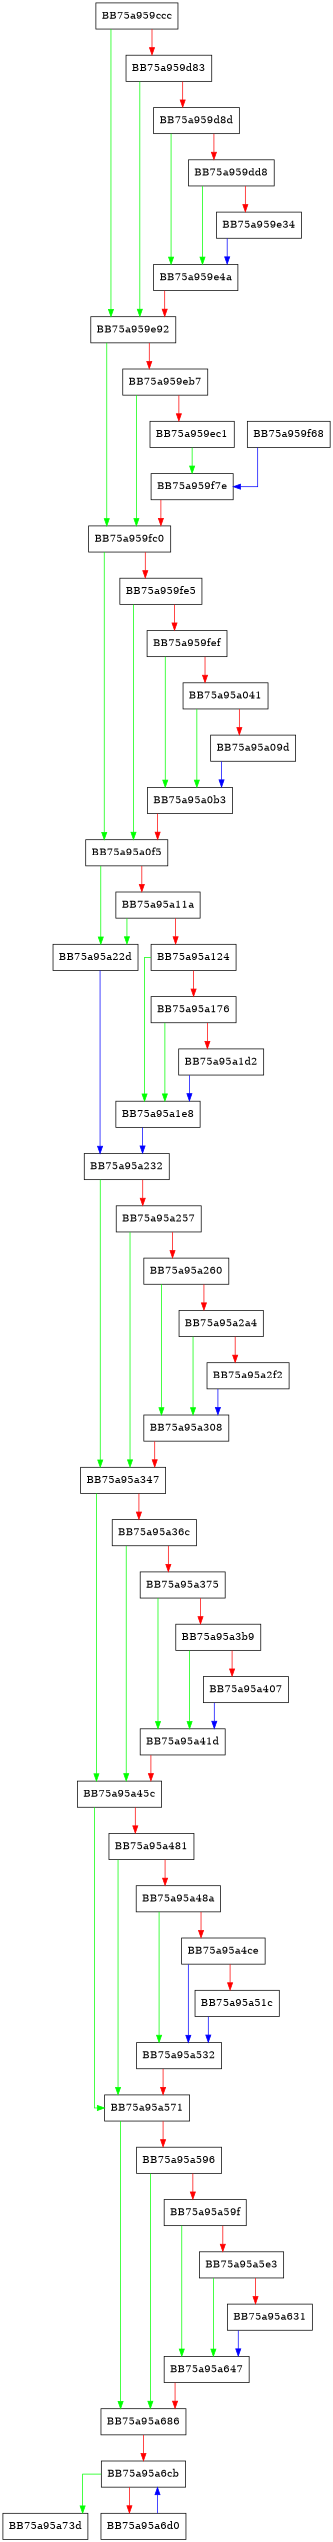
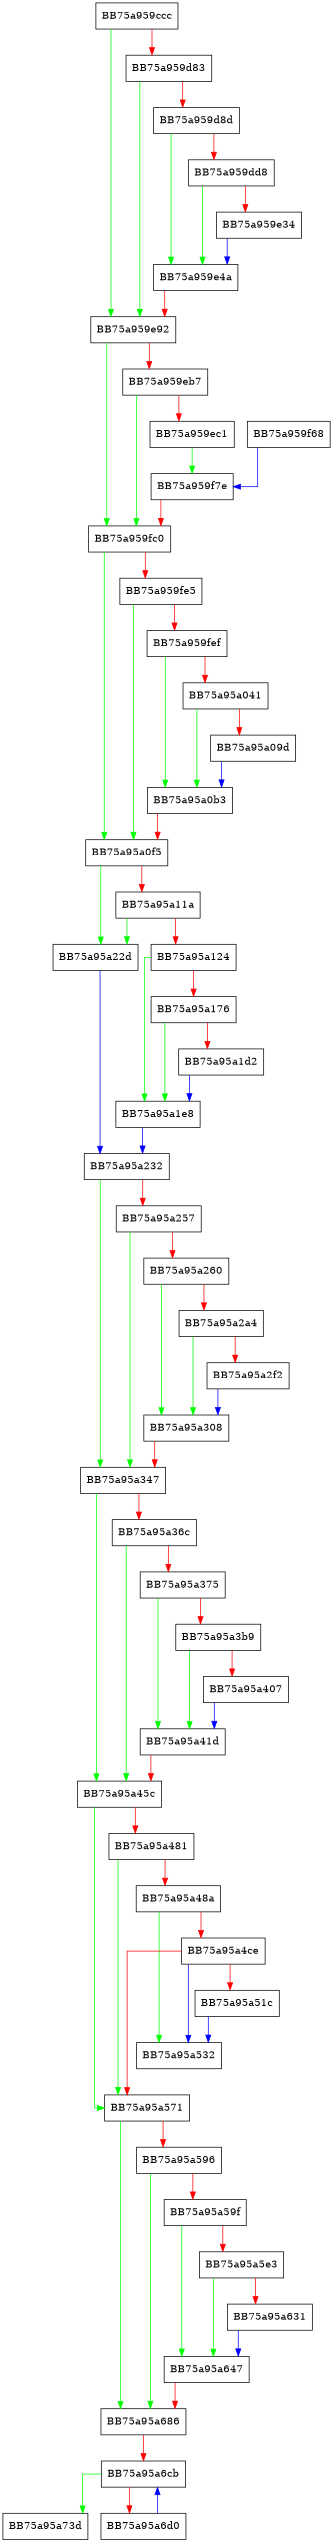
(163, 2078) -> (127, 1992)
